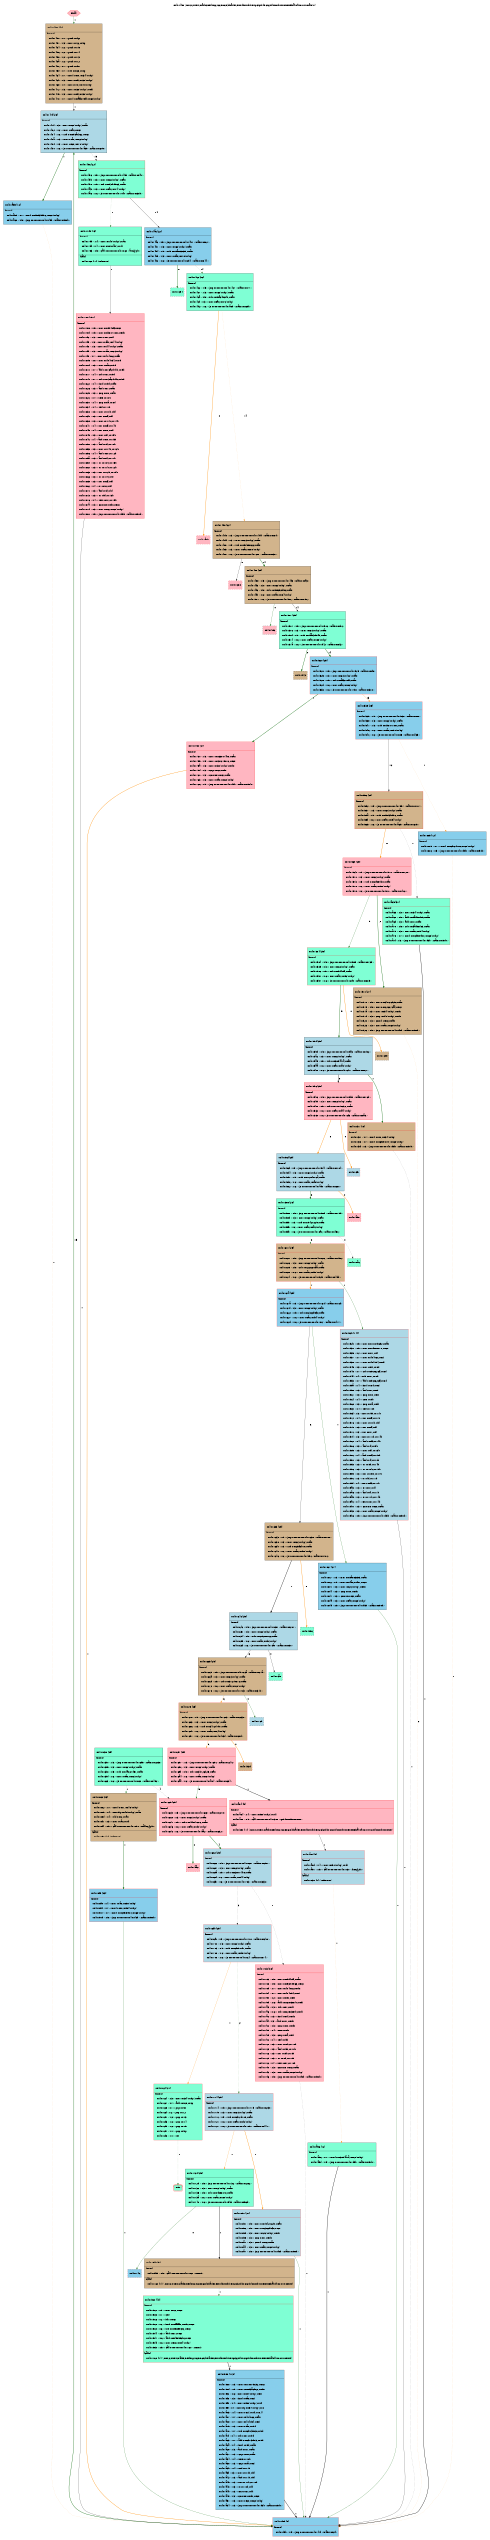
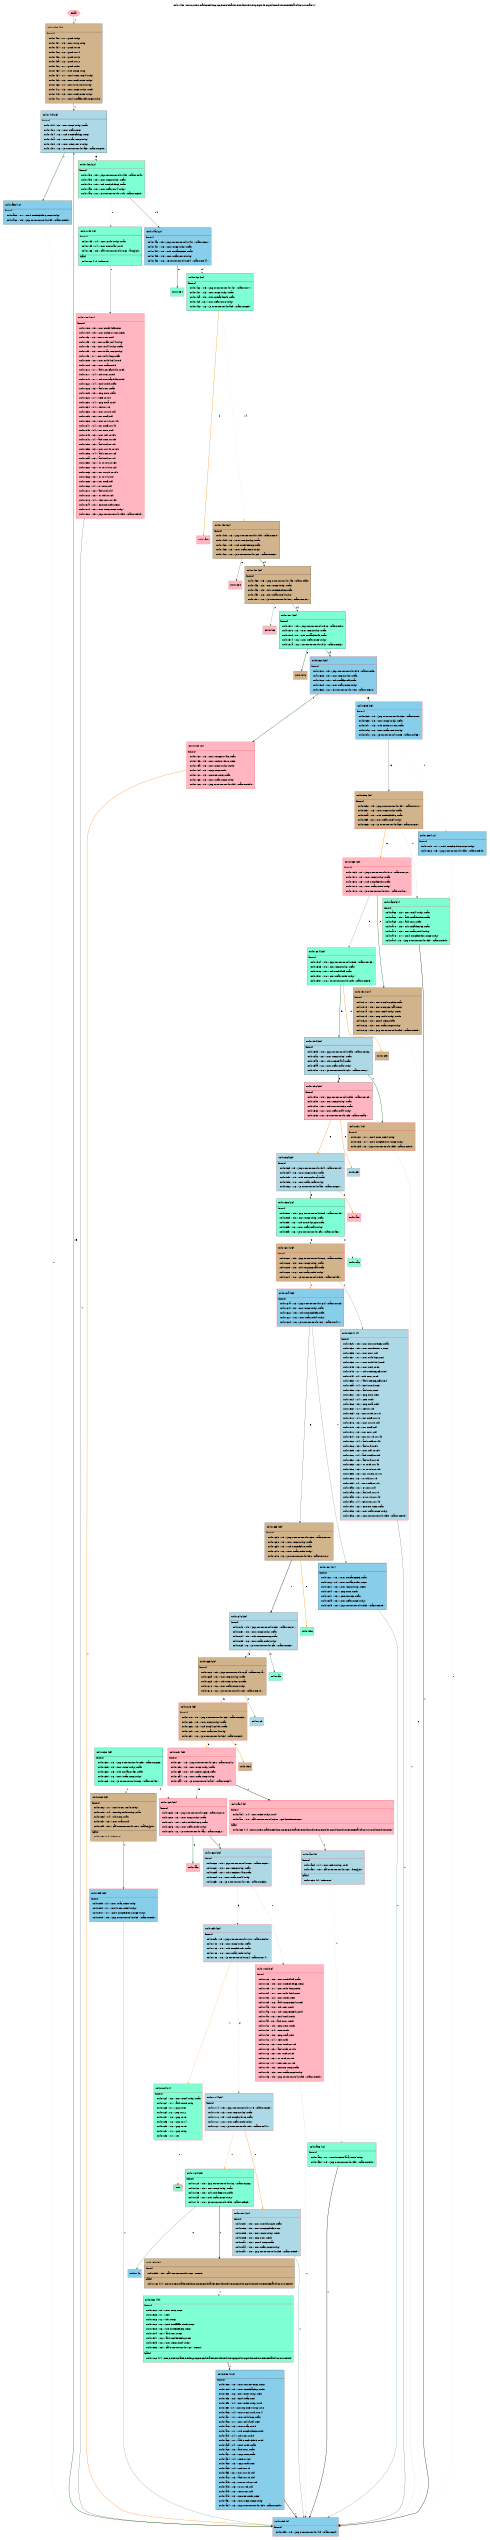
(338, 1101) -> (338, 1101)
